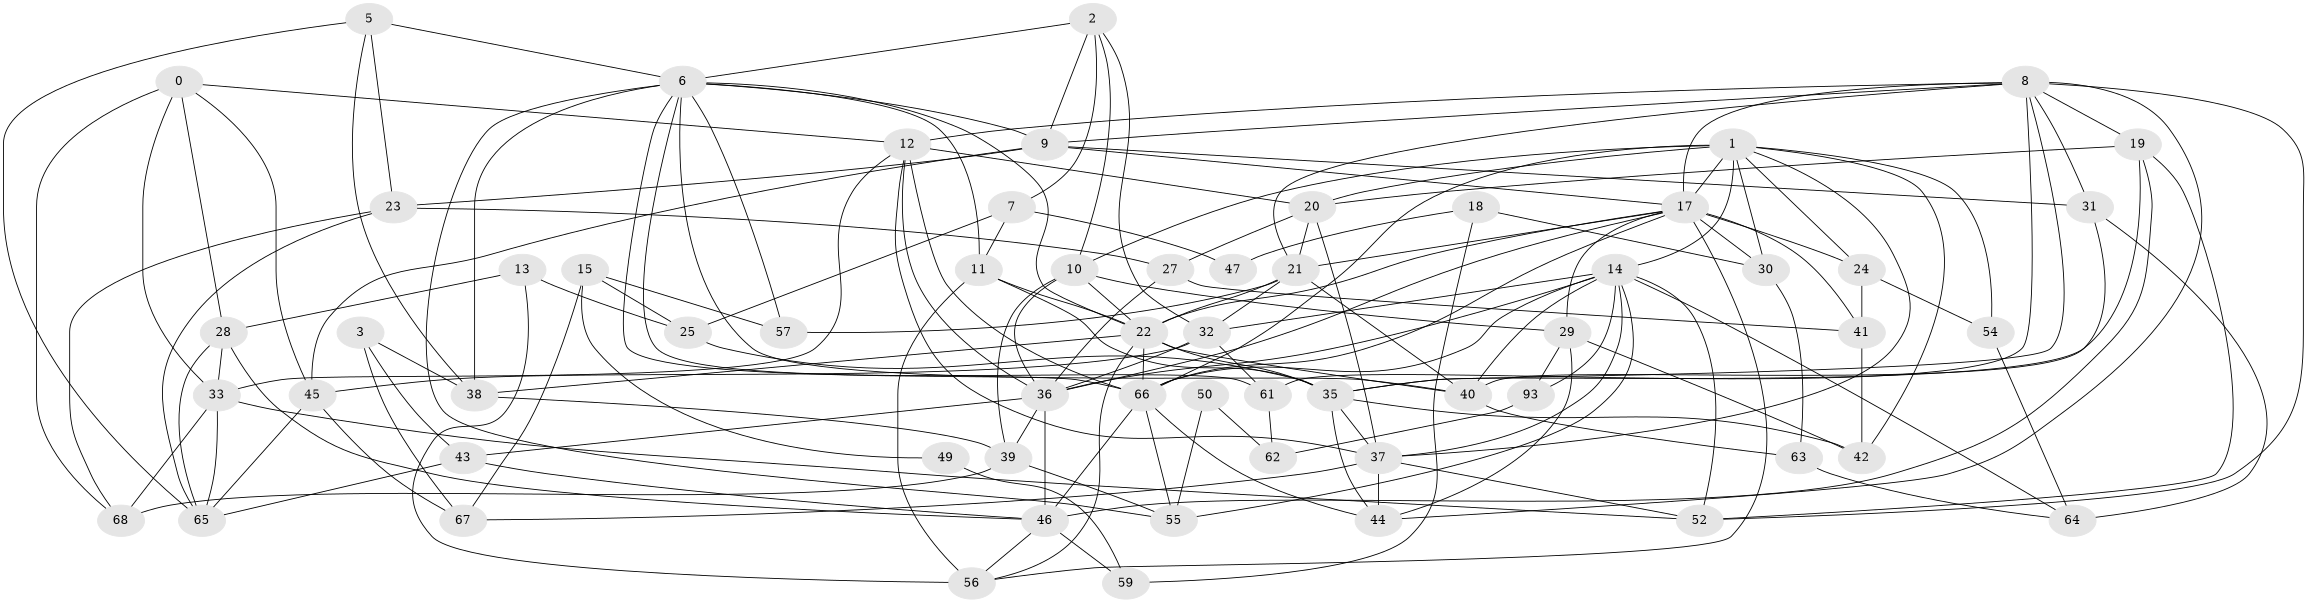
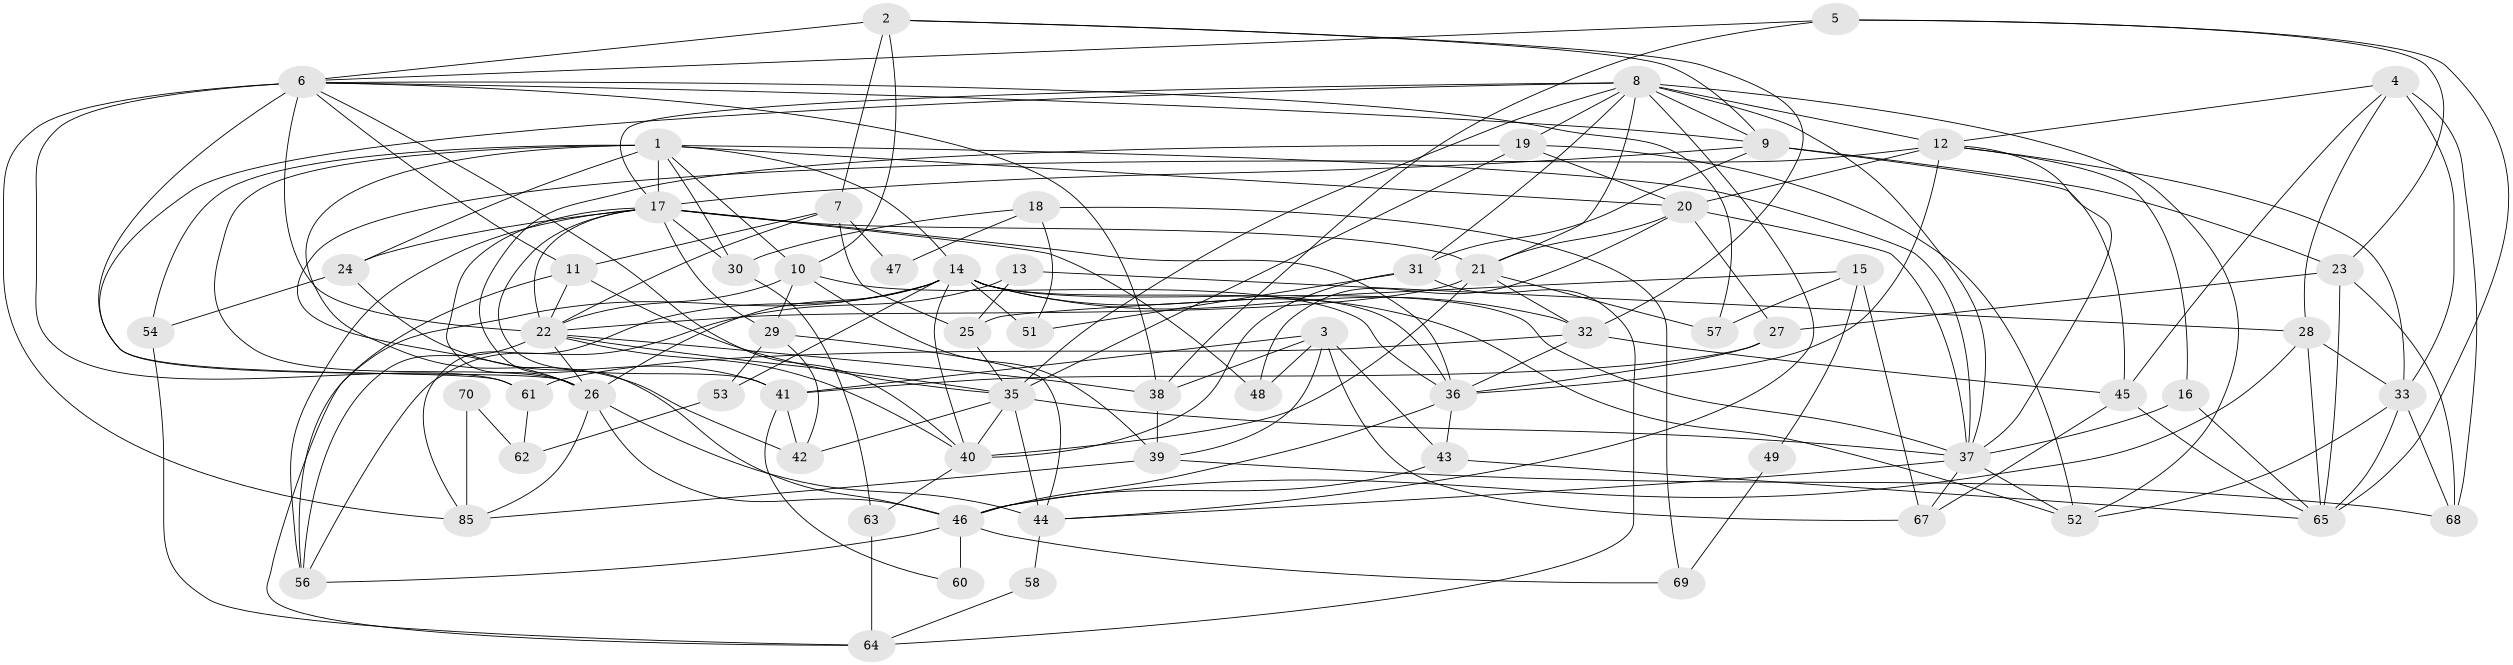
(179, 82) -> (2396, 82)
none -> (1898, 202)
none -> (694, 259)
none -> (1030, 333)
none -> (1054, 364)
(1143, 395) -> (592, 395)
(1205, 395) -> (467, 395)
none -> (1258, 395)
(1531, 395) -> (721, 395)
none -> (2186, 395)
none -> (990, 427)
(1027, 427) -> (1266, 428)
(1174, 521) -> (467, 521)
none -> (961, 583)
none -> (1033, 583)
(1126, 583) -> (1682, 583)
